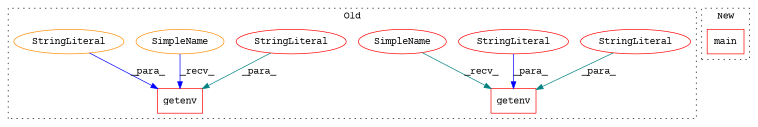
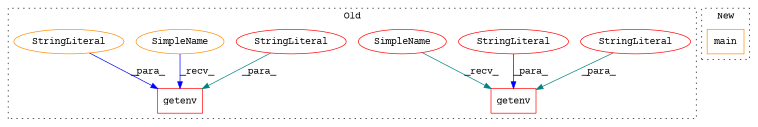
(726, 42) -> (726, 42)
